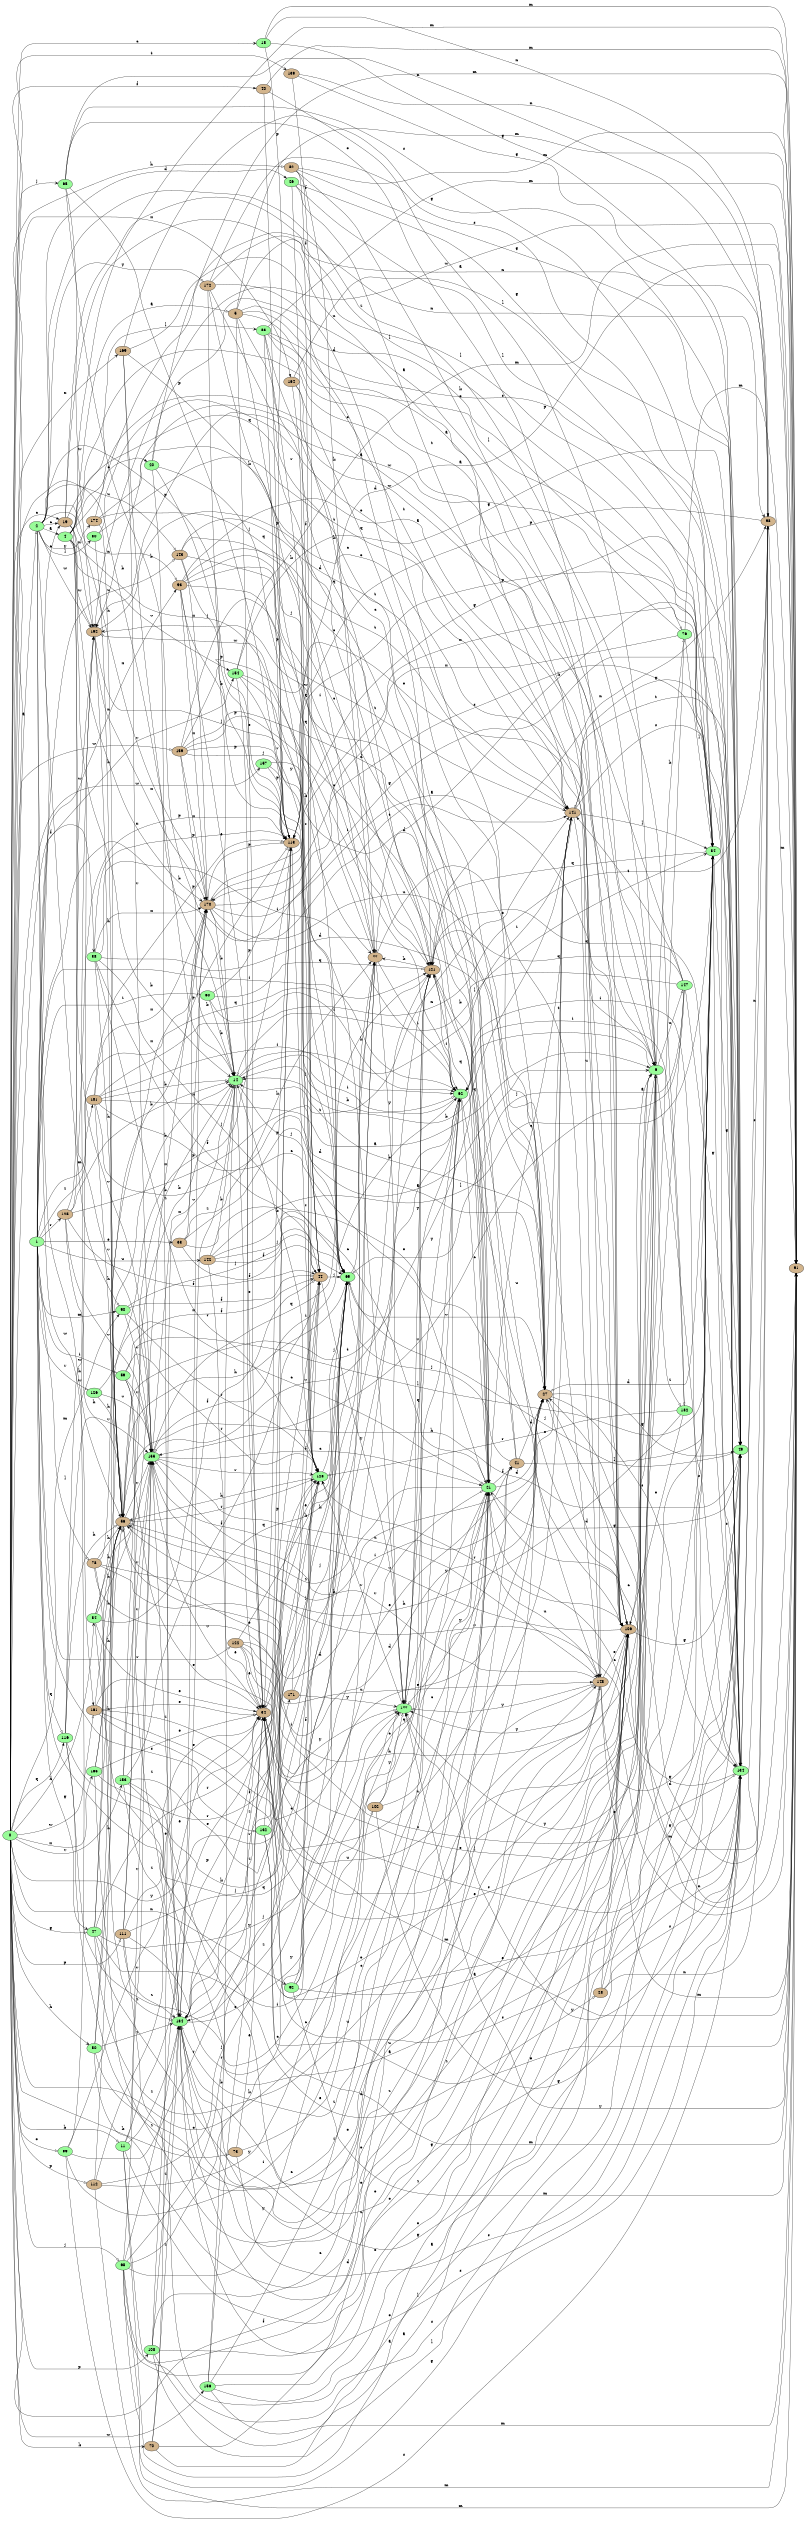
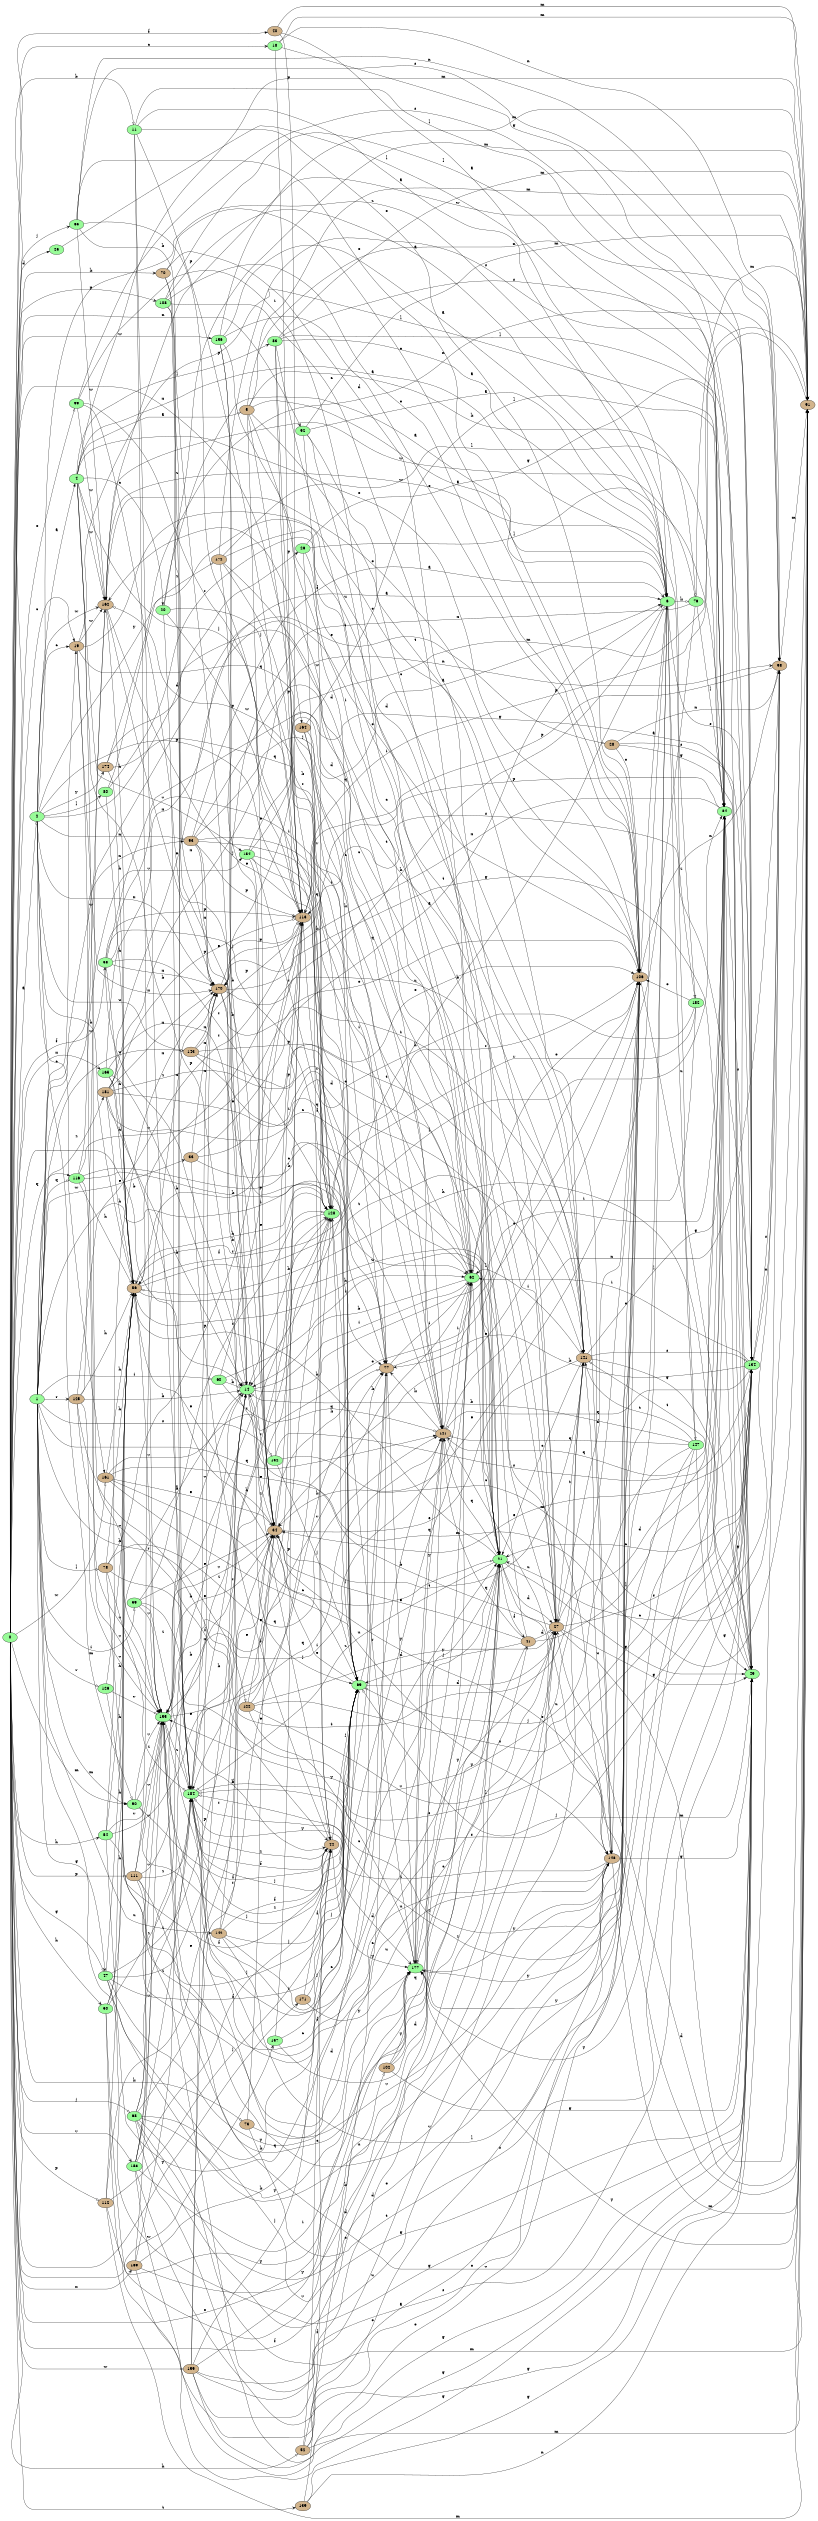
none -> (57, 250)
(446, 1315) -> (458, 1683)
(306, 1579) -> (317, 1375)
(291, 2172) -> (303, 2297)
